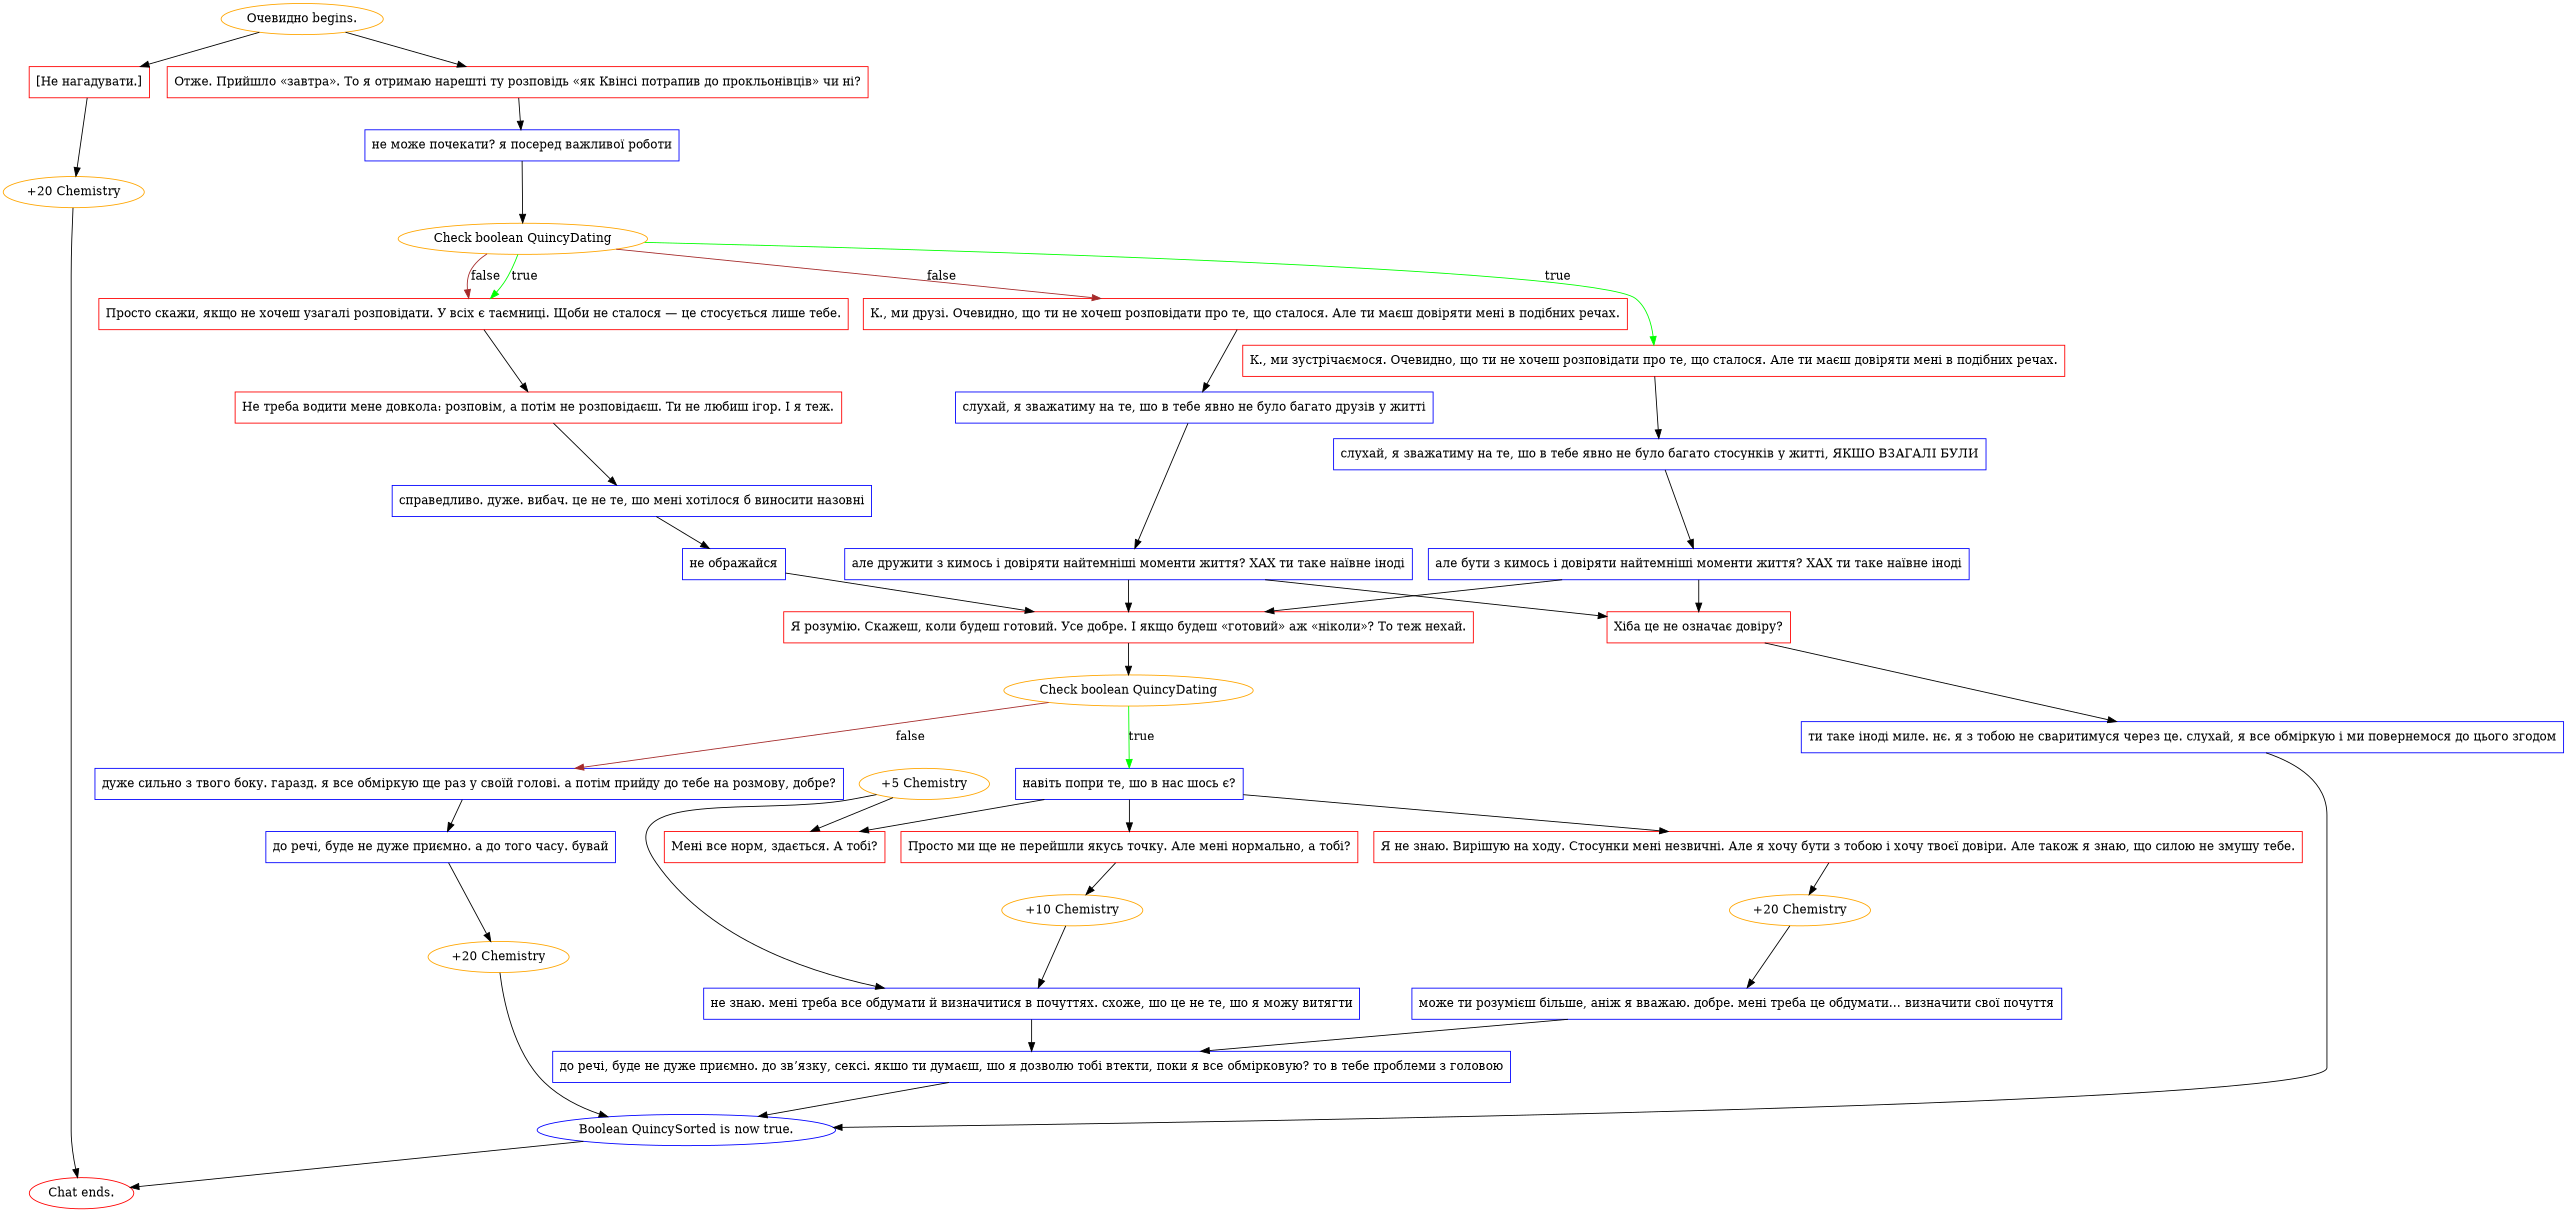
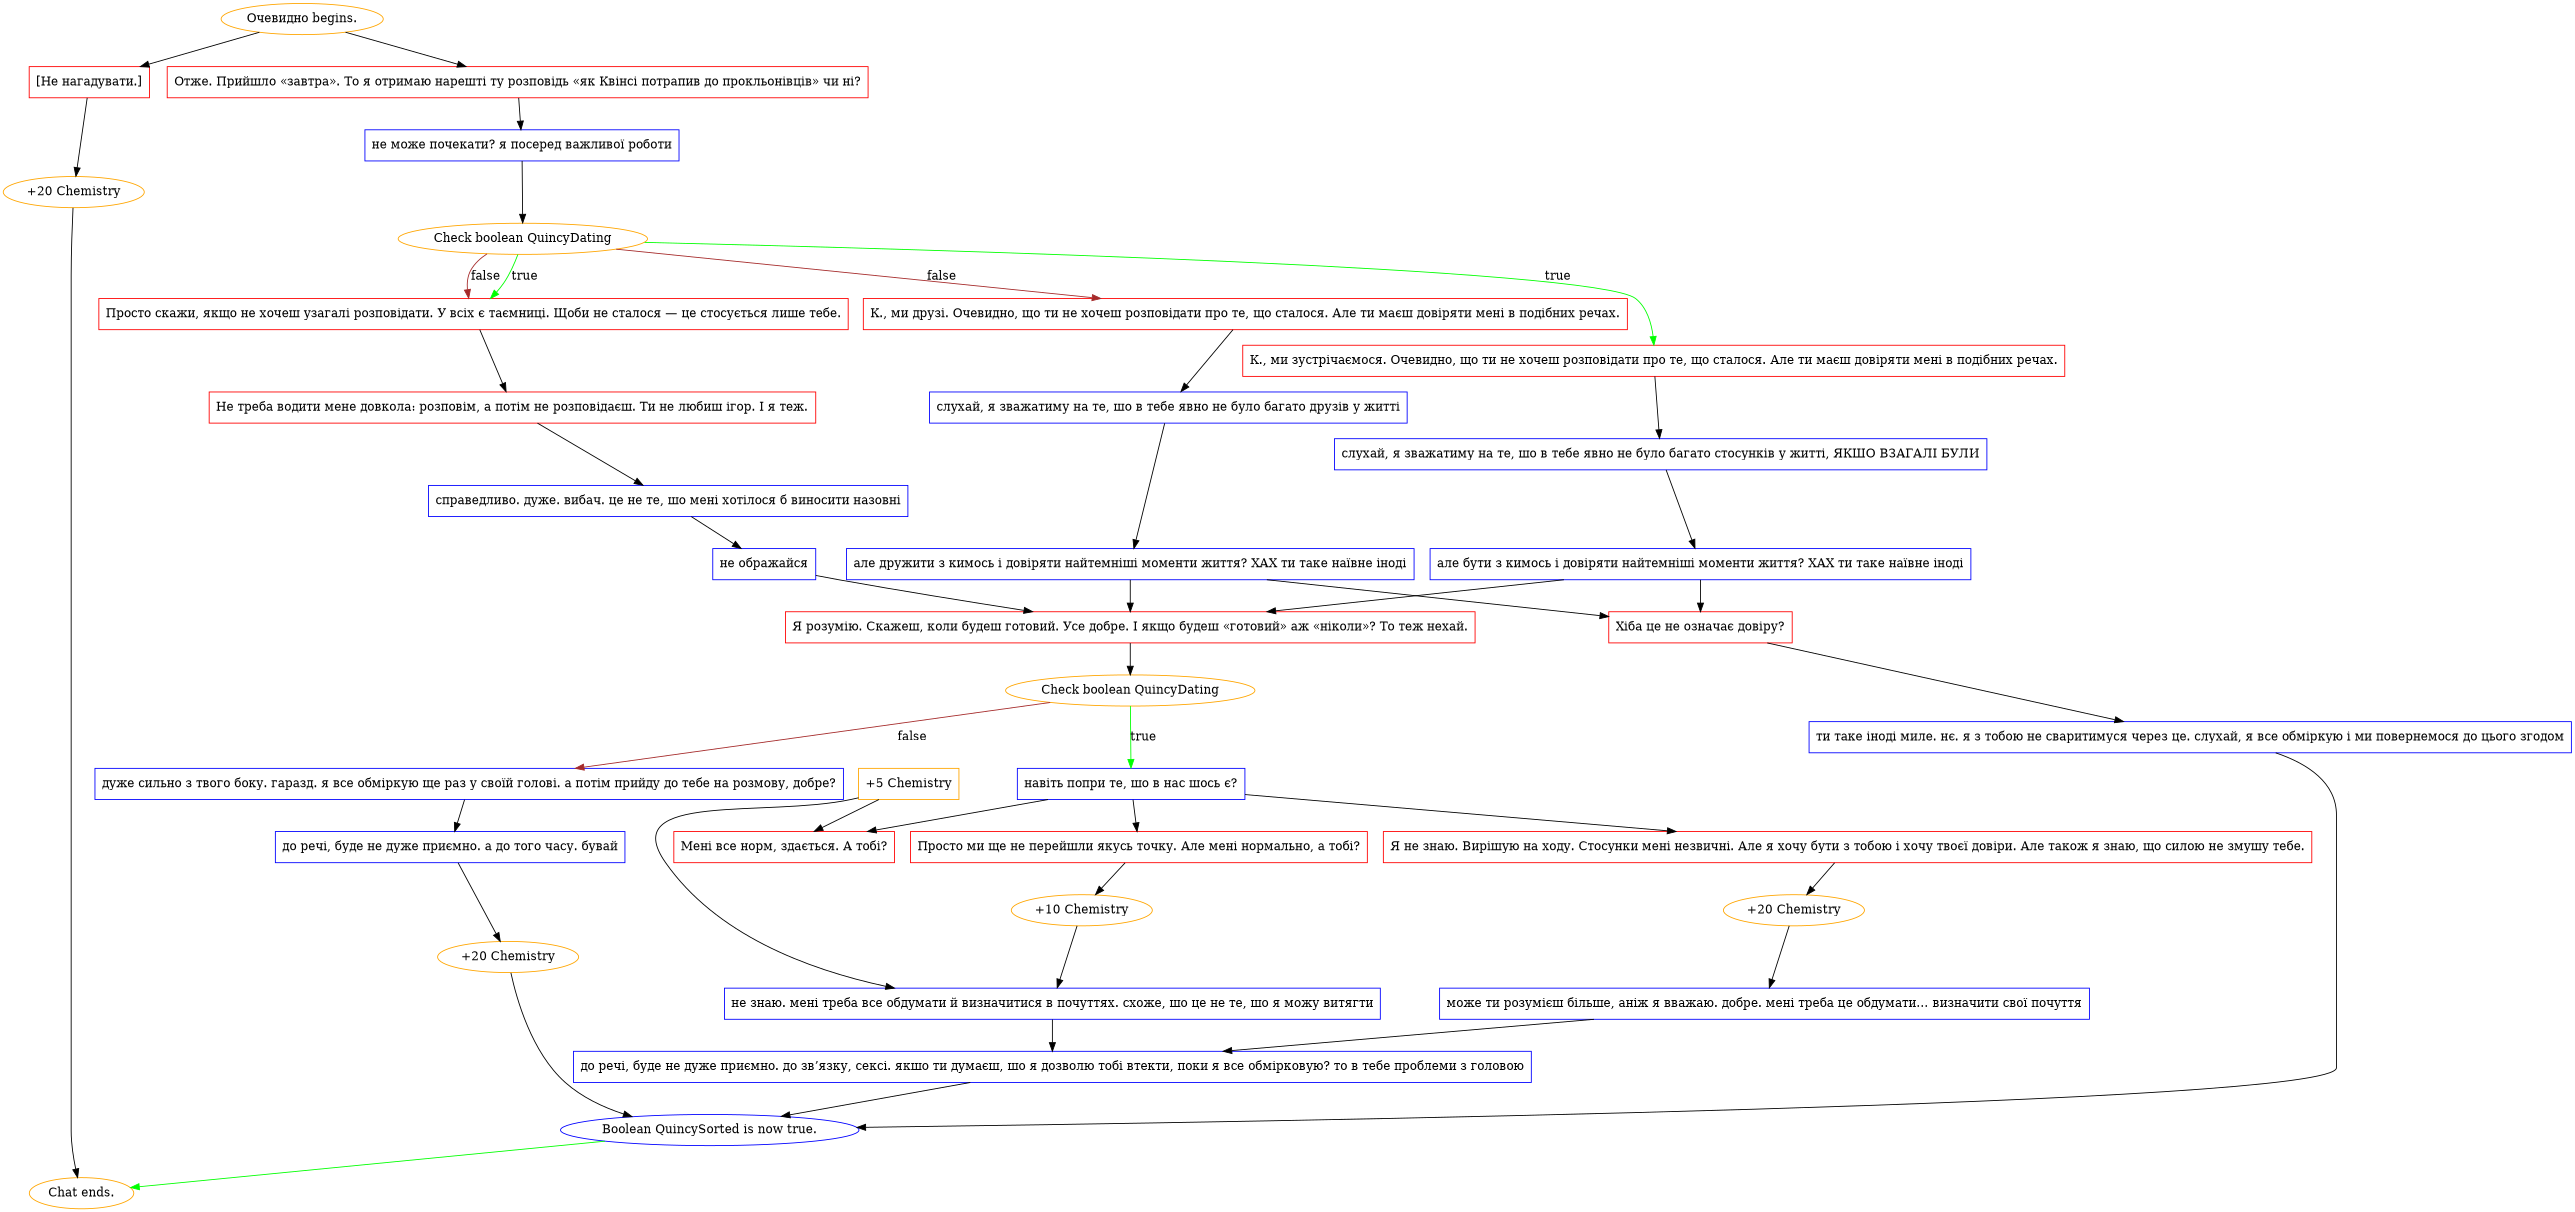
(924, 784) -> (909, 784)
(361, 1164) -> (372, 1164)
(82, 1193) -> (82, 1193)
